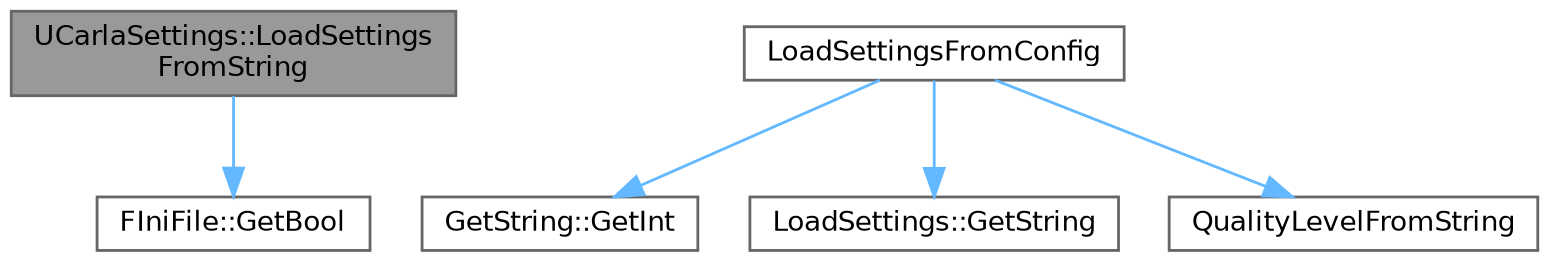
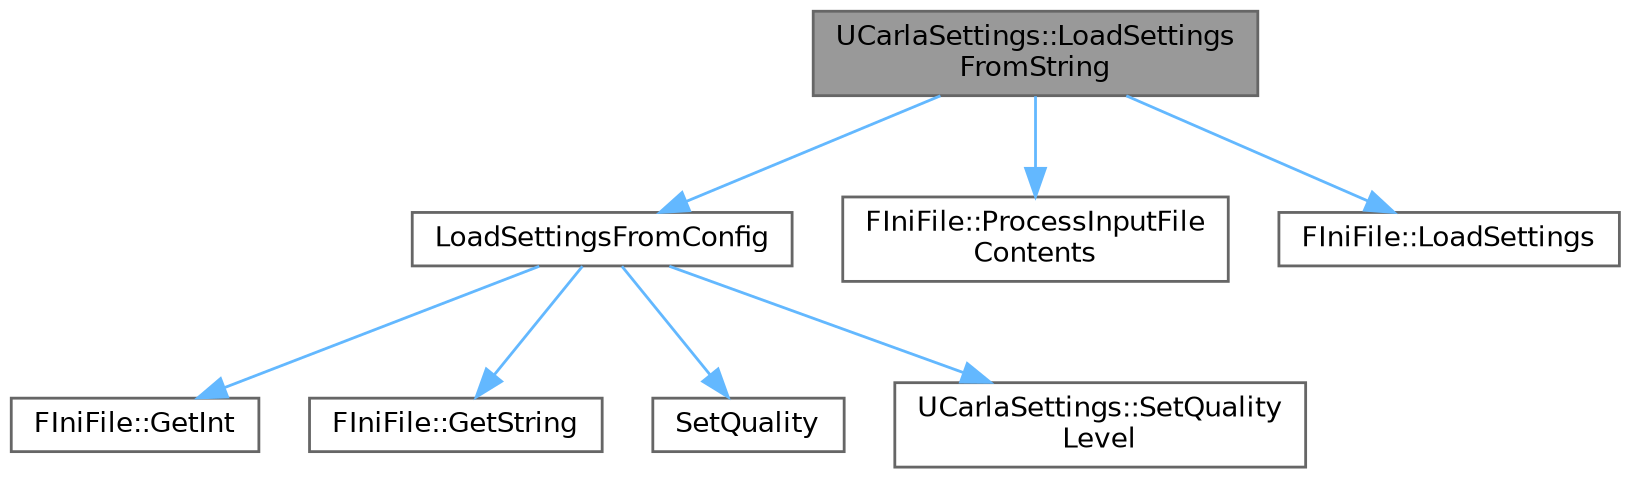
none -> (813, 149)
(234, 224) -> (1449, 239)
(560, 224) -> (135, 425)
(934, 224) -> (456, 425)
(1353, 224) -> (748, 425)
none -> (1036, 239)
none -> (1100, 425)
